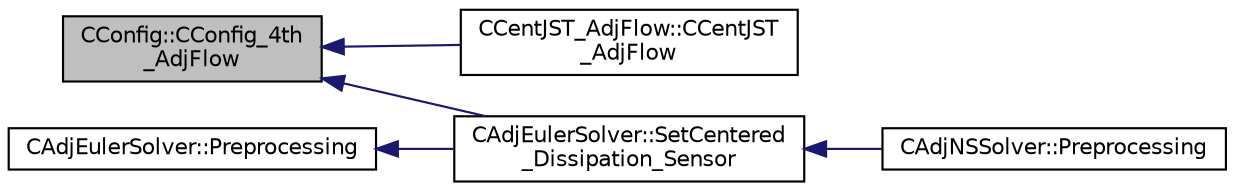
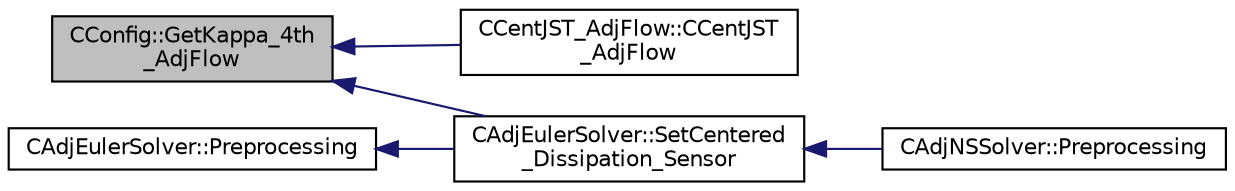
(192, 49) -> (192, 49)
